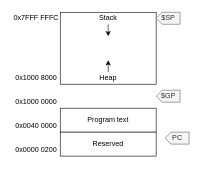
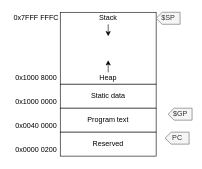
none -> (108, 96)
(168, 96) -> (180, 114)
